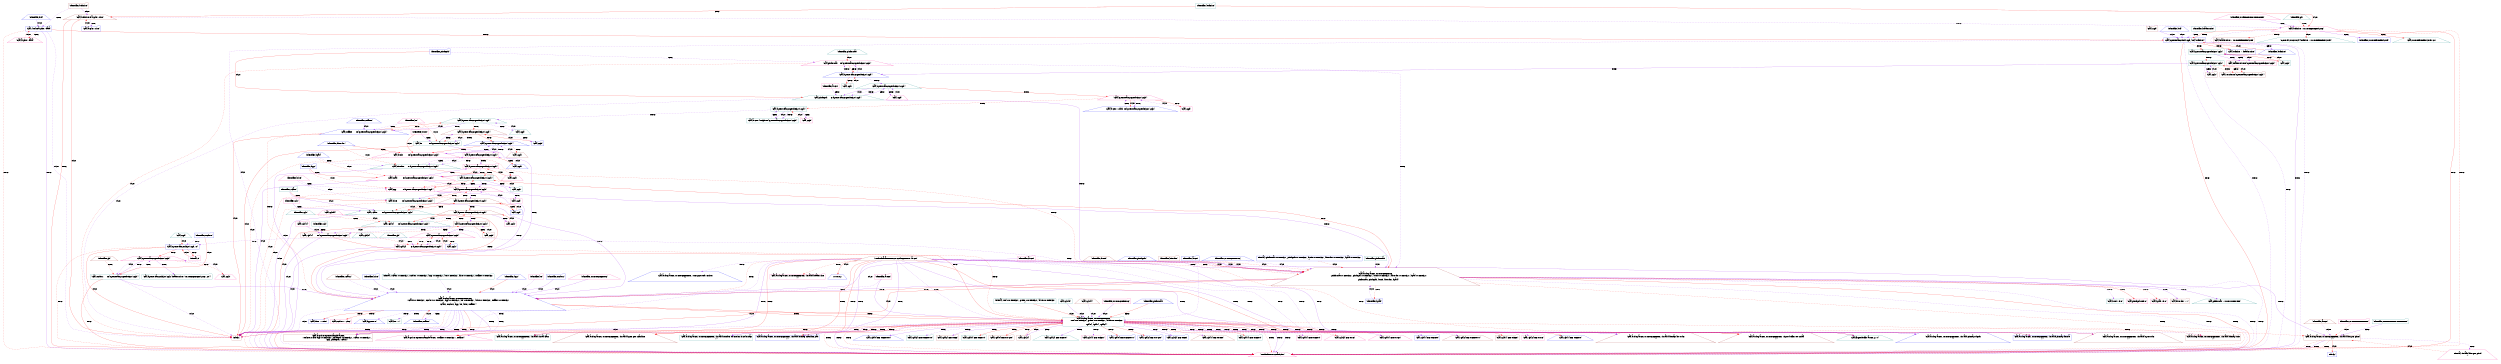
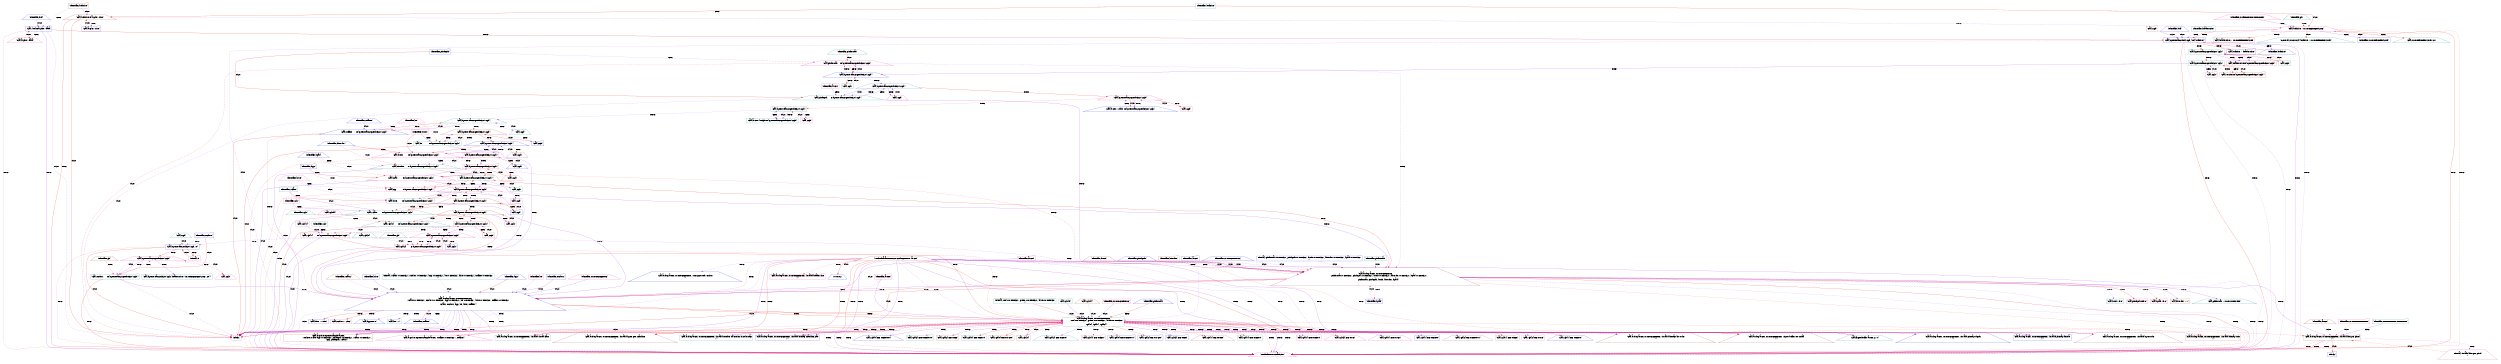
none -> (2351, 34)
